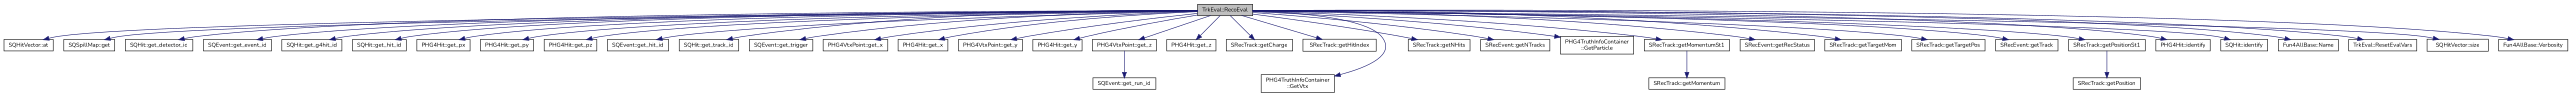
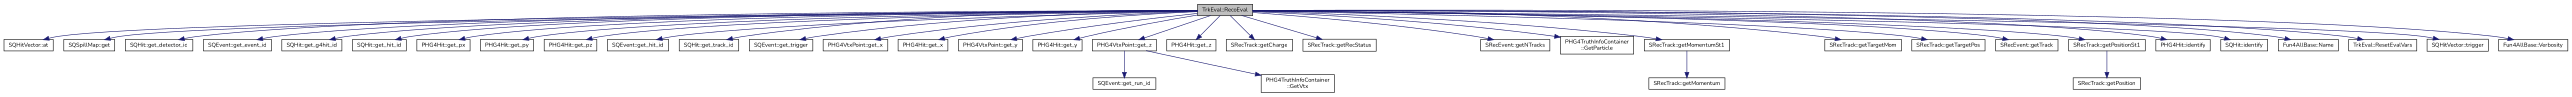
(1382, 38) -> (1201, 63)
(1340, 45) -> (1340, 45)
(1439, 45) -> none
(1777, 45) -> none
(2458, 45) -> (2458, 45)
